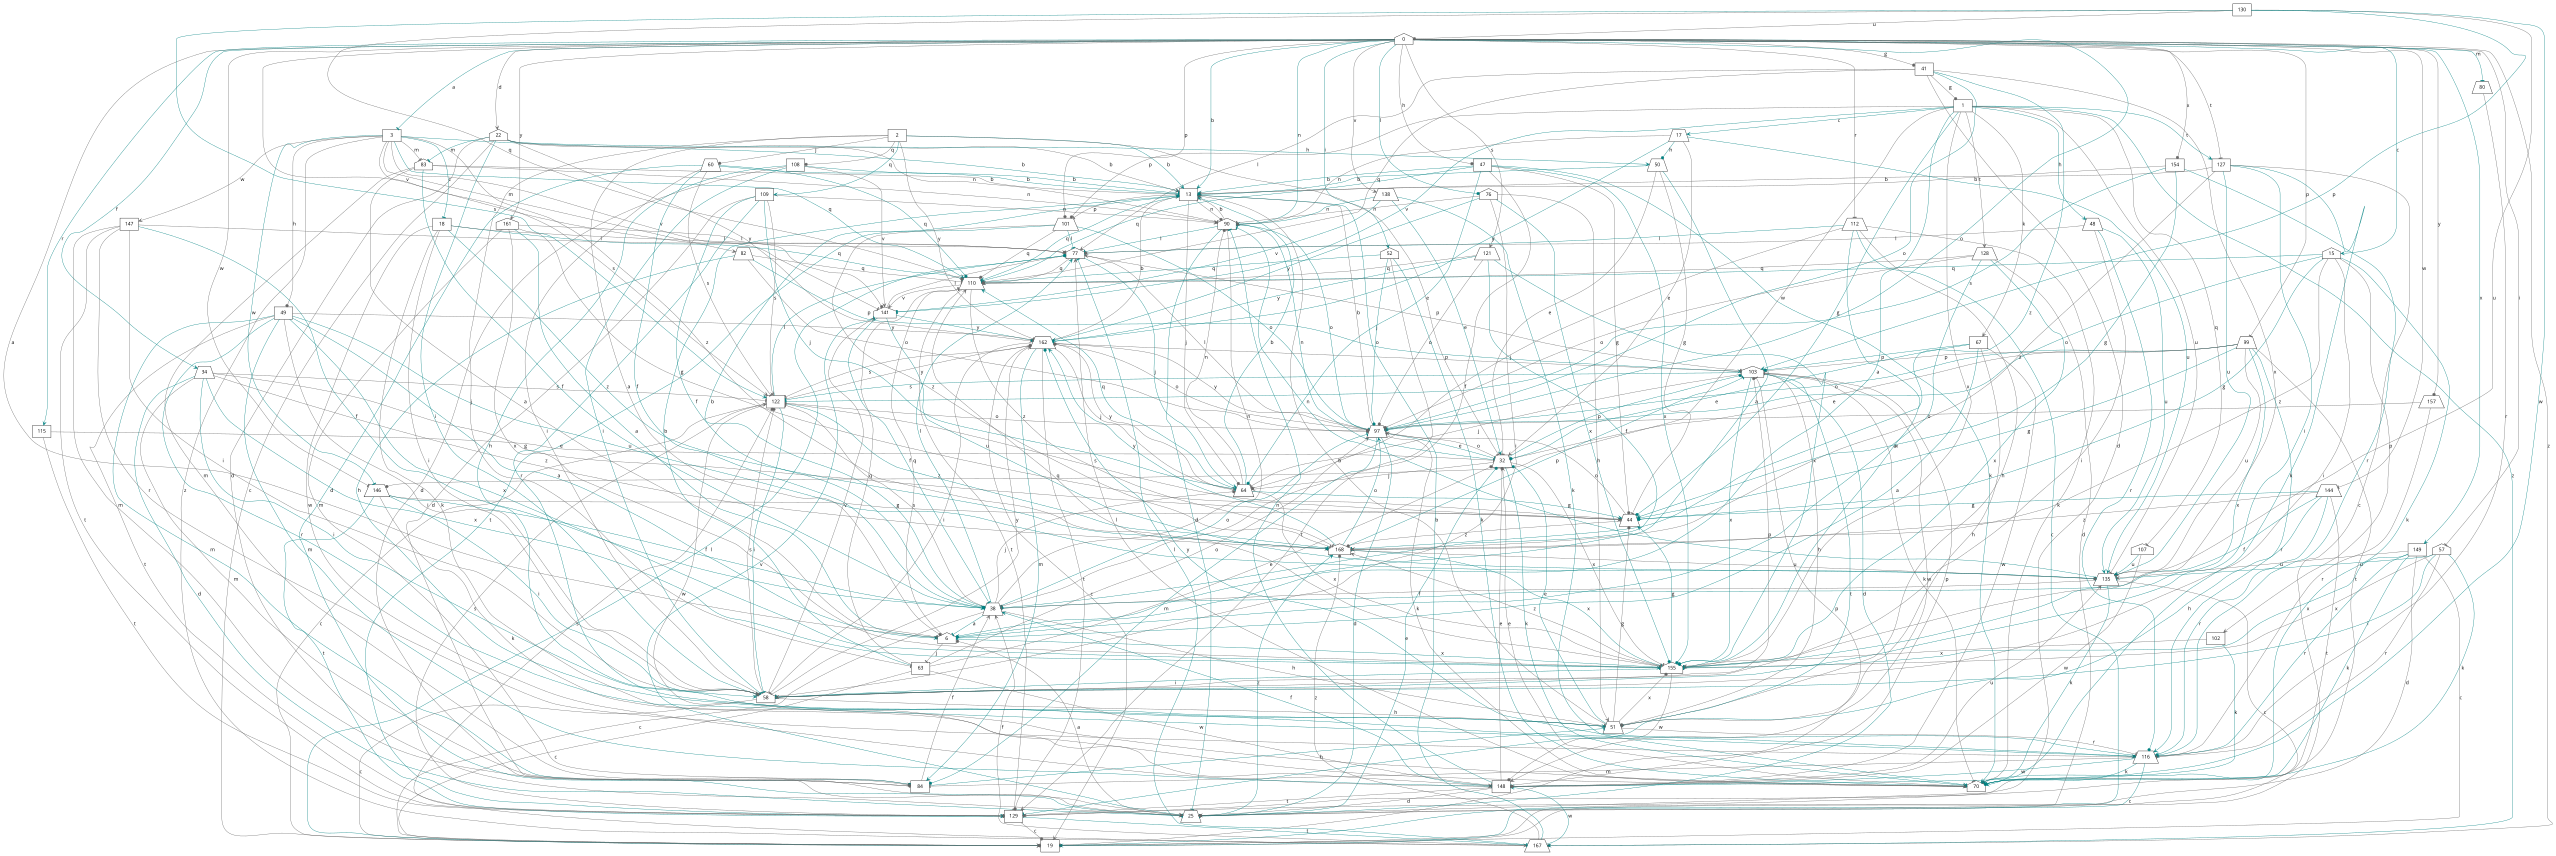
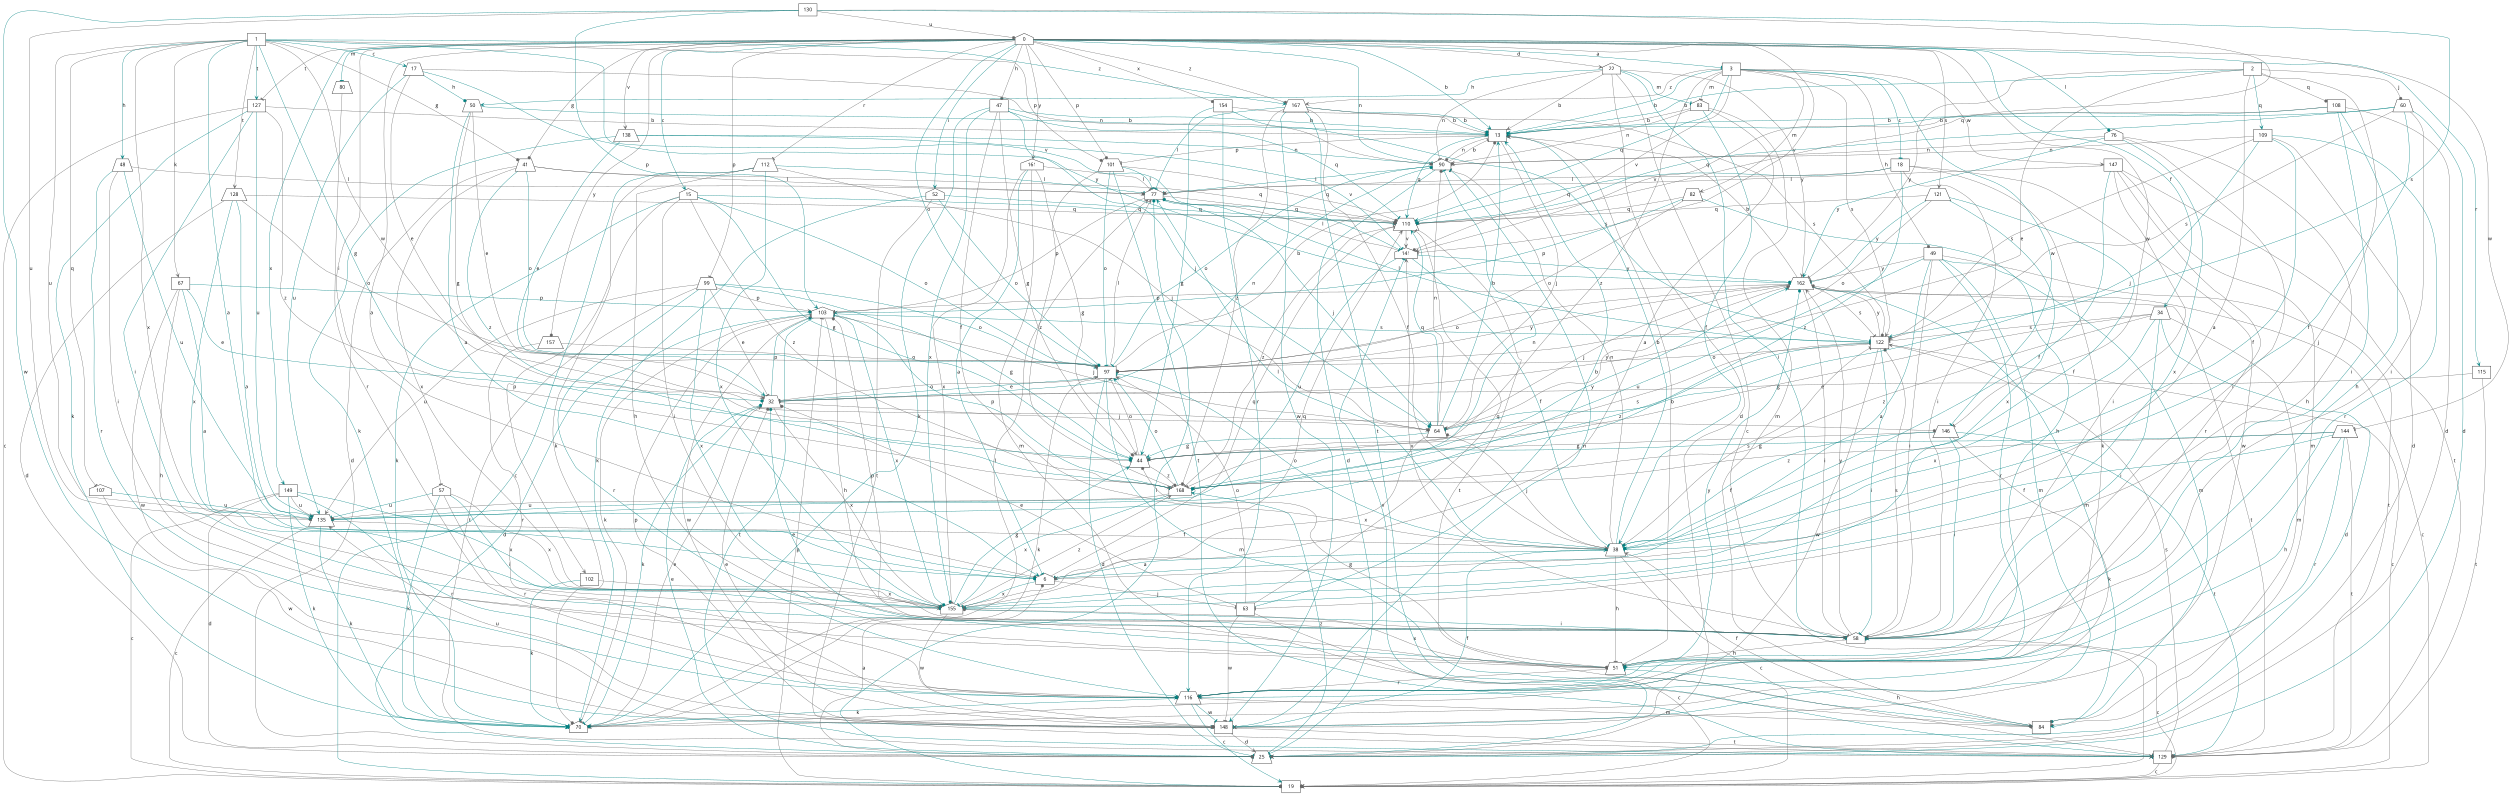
(1924, 69) -> (525, 165)
(1942, 86) -> (395, 90)
(1427, 339) -> (1545, 350)
(1377, 431) -> (1107, 372)
(922, 649) -> none
(1274, 831) -> (1506, 679)
